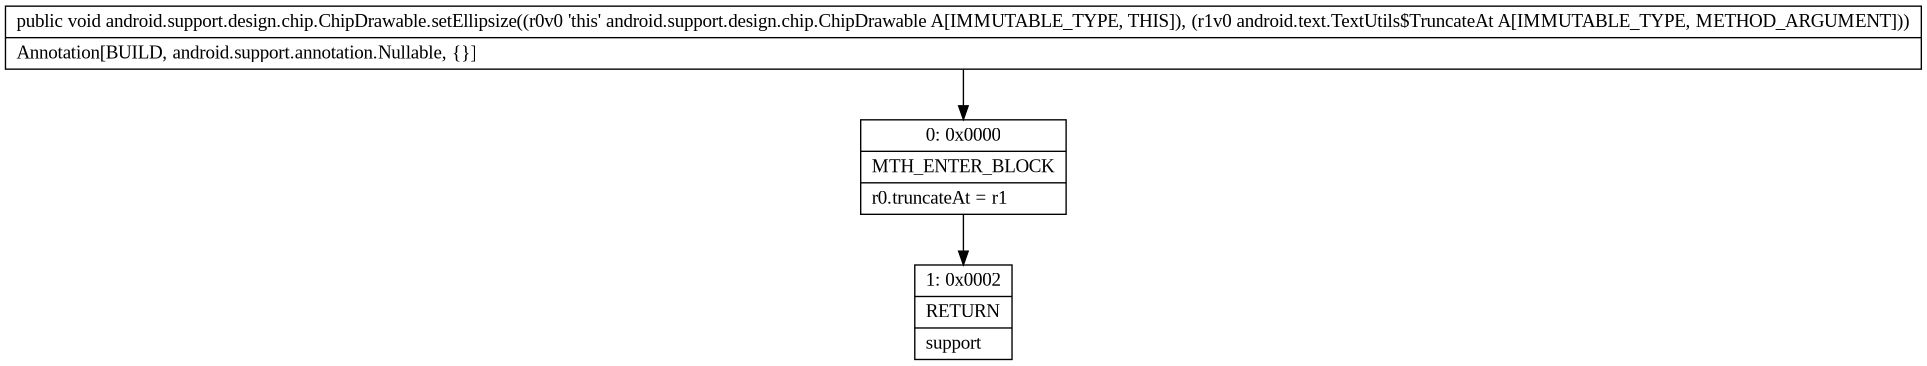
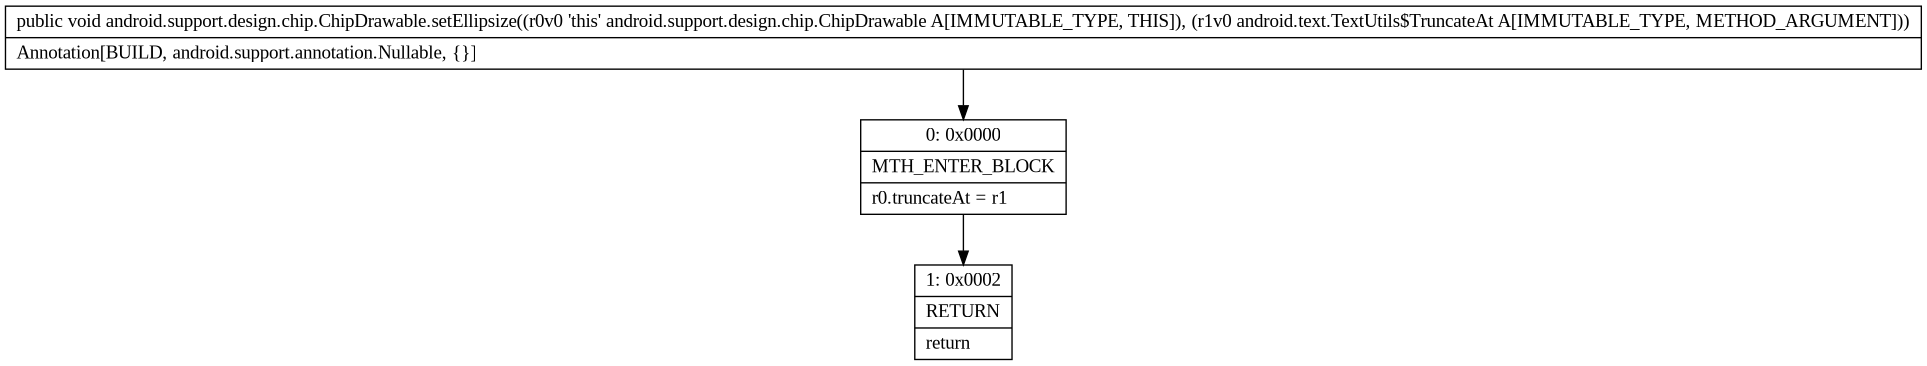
(954, 343) -> (948, 343)
